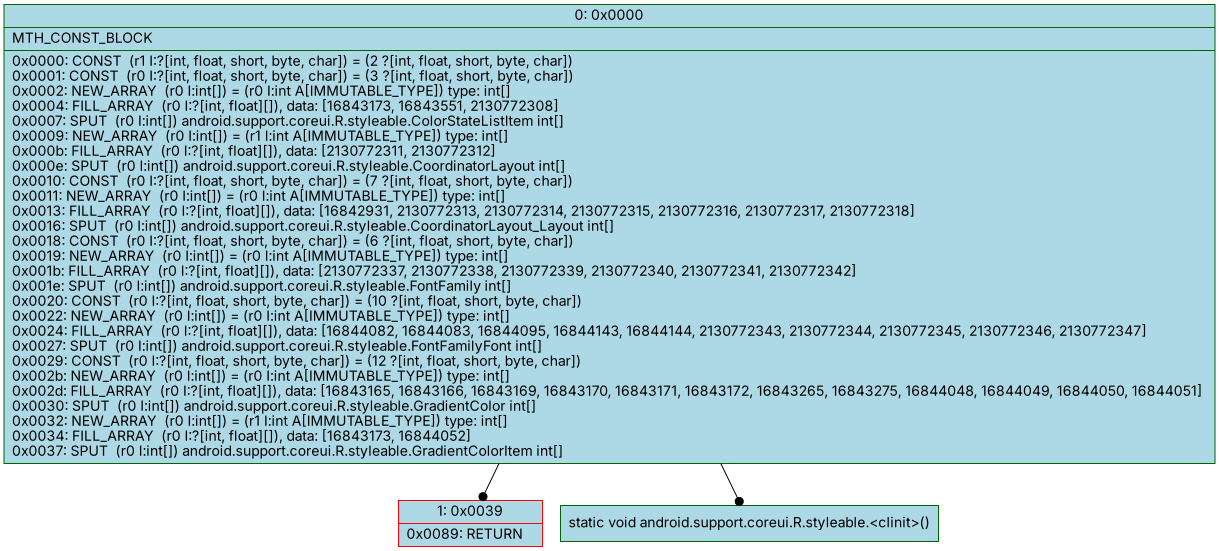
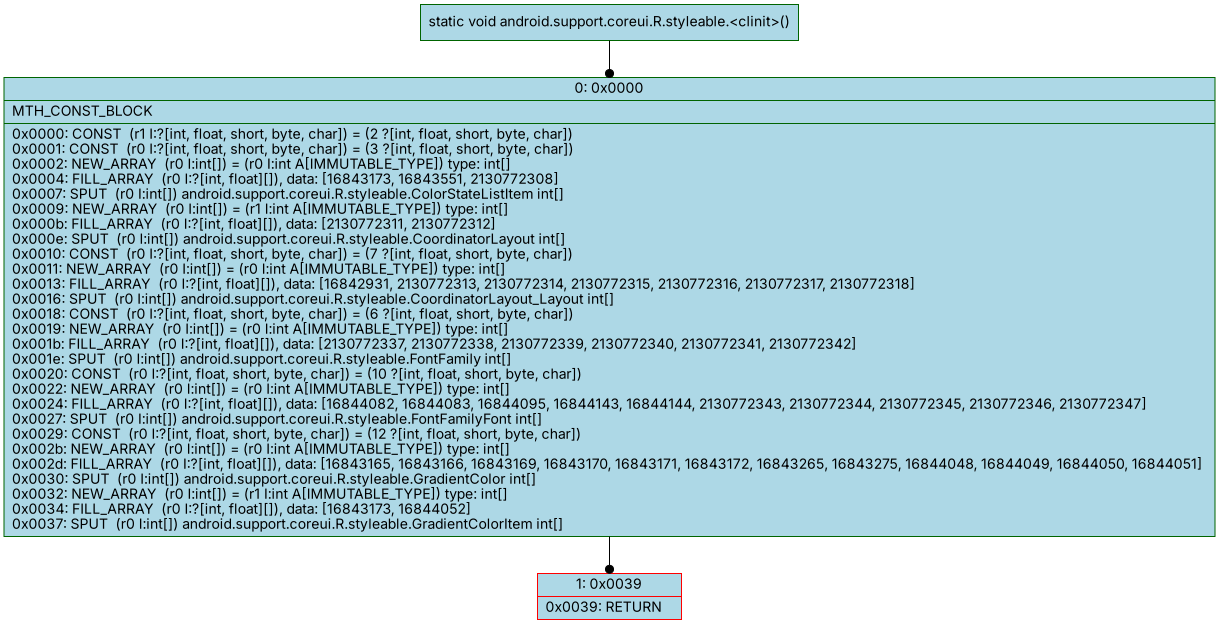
(729, 481) -> (610, 55)
(470, 534) -> (610, 608)
